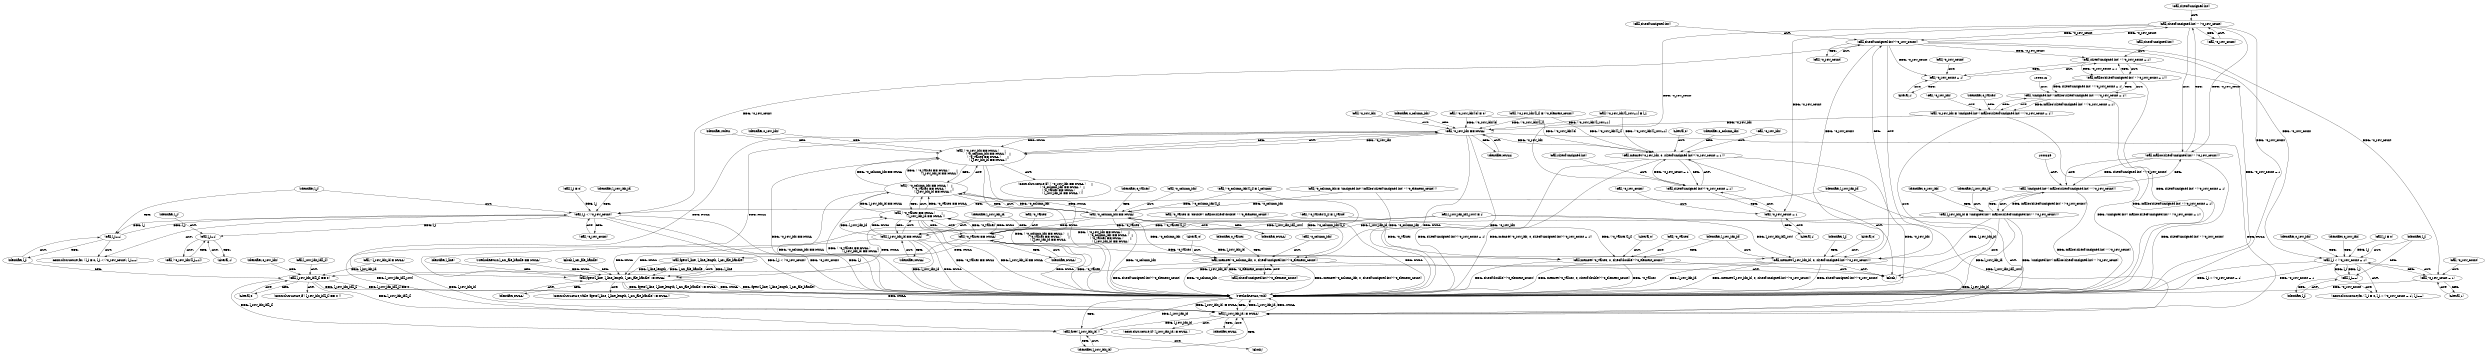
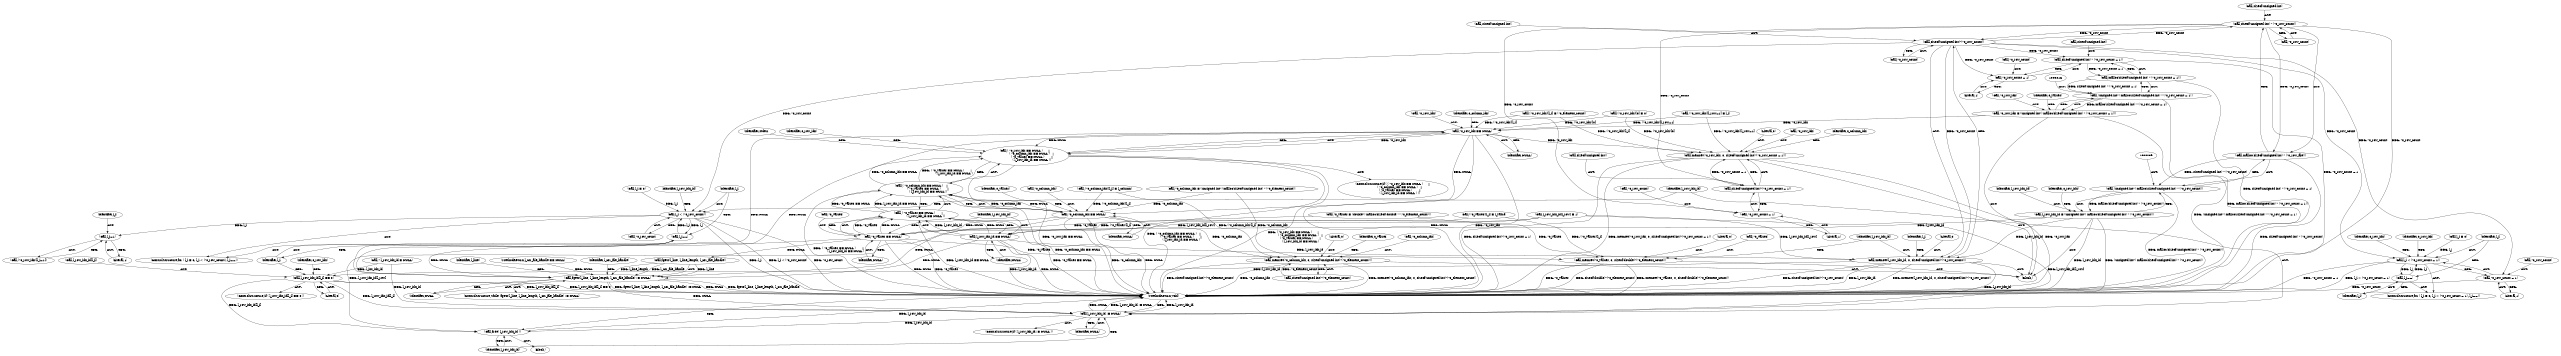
(2183, 156) -> (2271, 156)
(580, 260) -> (609, 260)
(2222, 307) -> (1277, 208)
